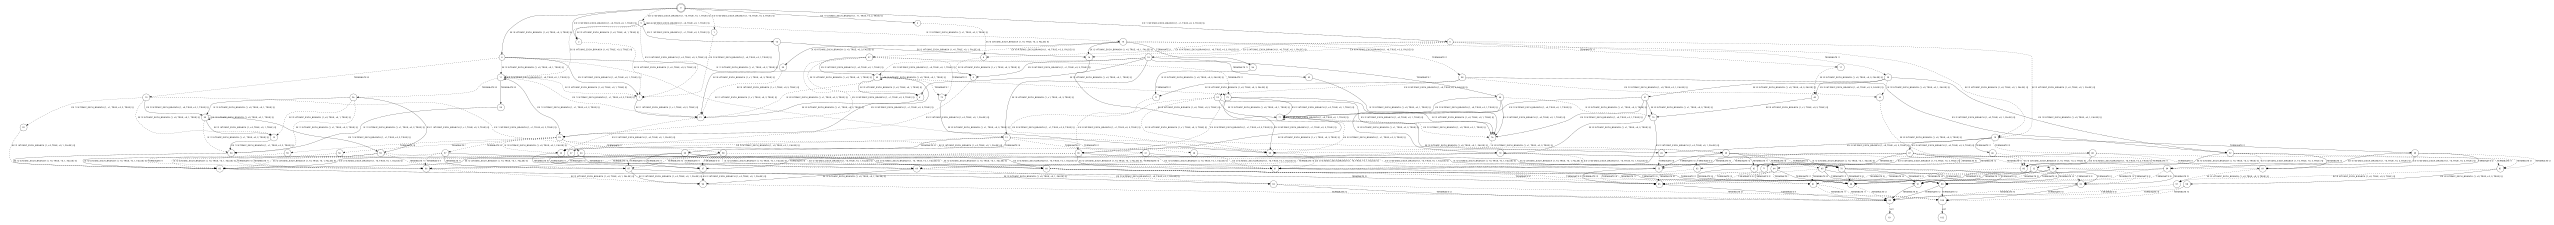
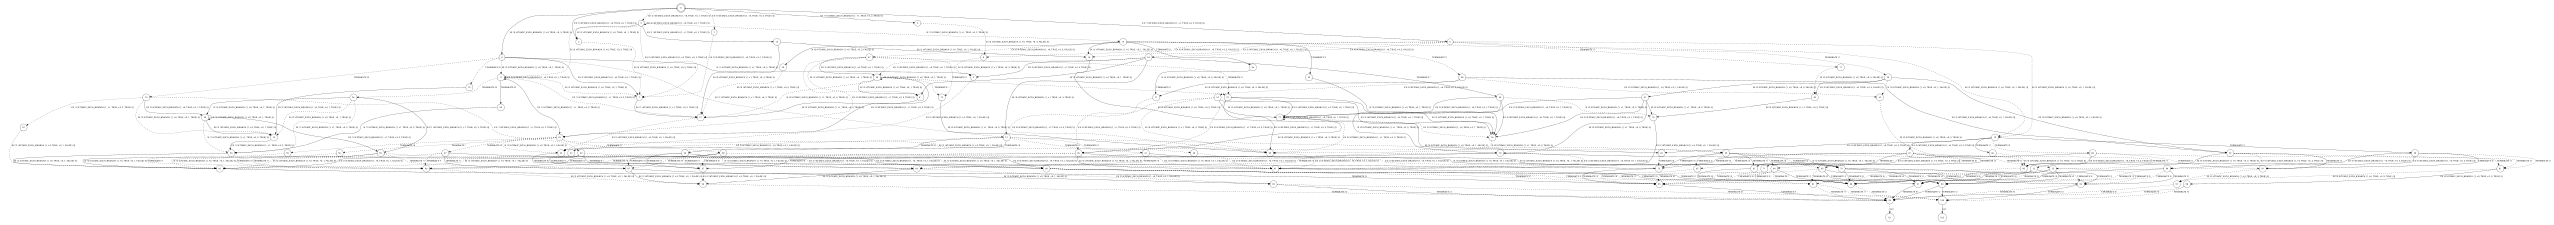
(1230, 64) -> (1229, 43)
none -> (469, 87)
(454, 163) -> (454, 163)
